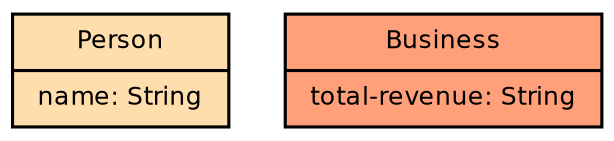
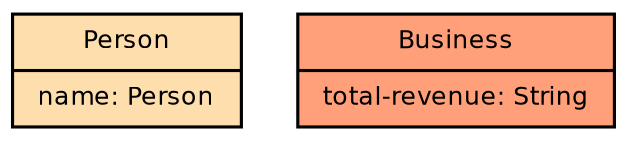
(121, 97) -> (127, 97)
